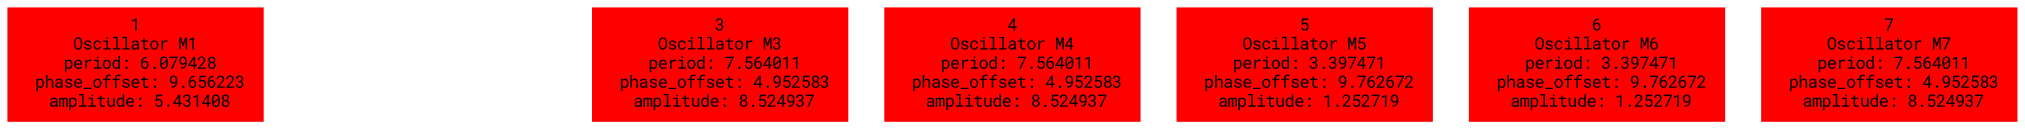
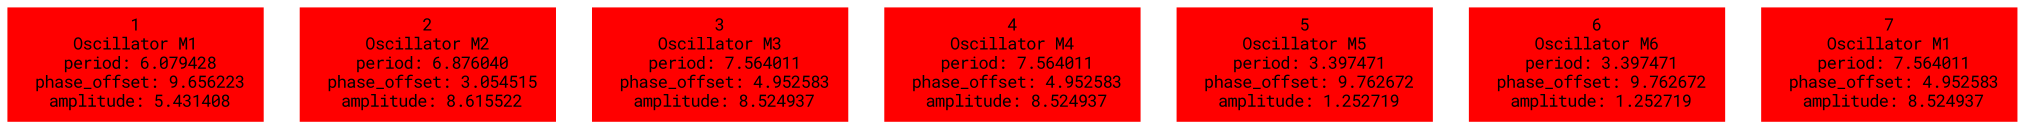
(1889, 44) -> (1889, 44)
none -> (428, 65)
